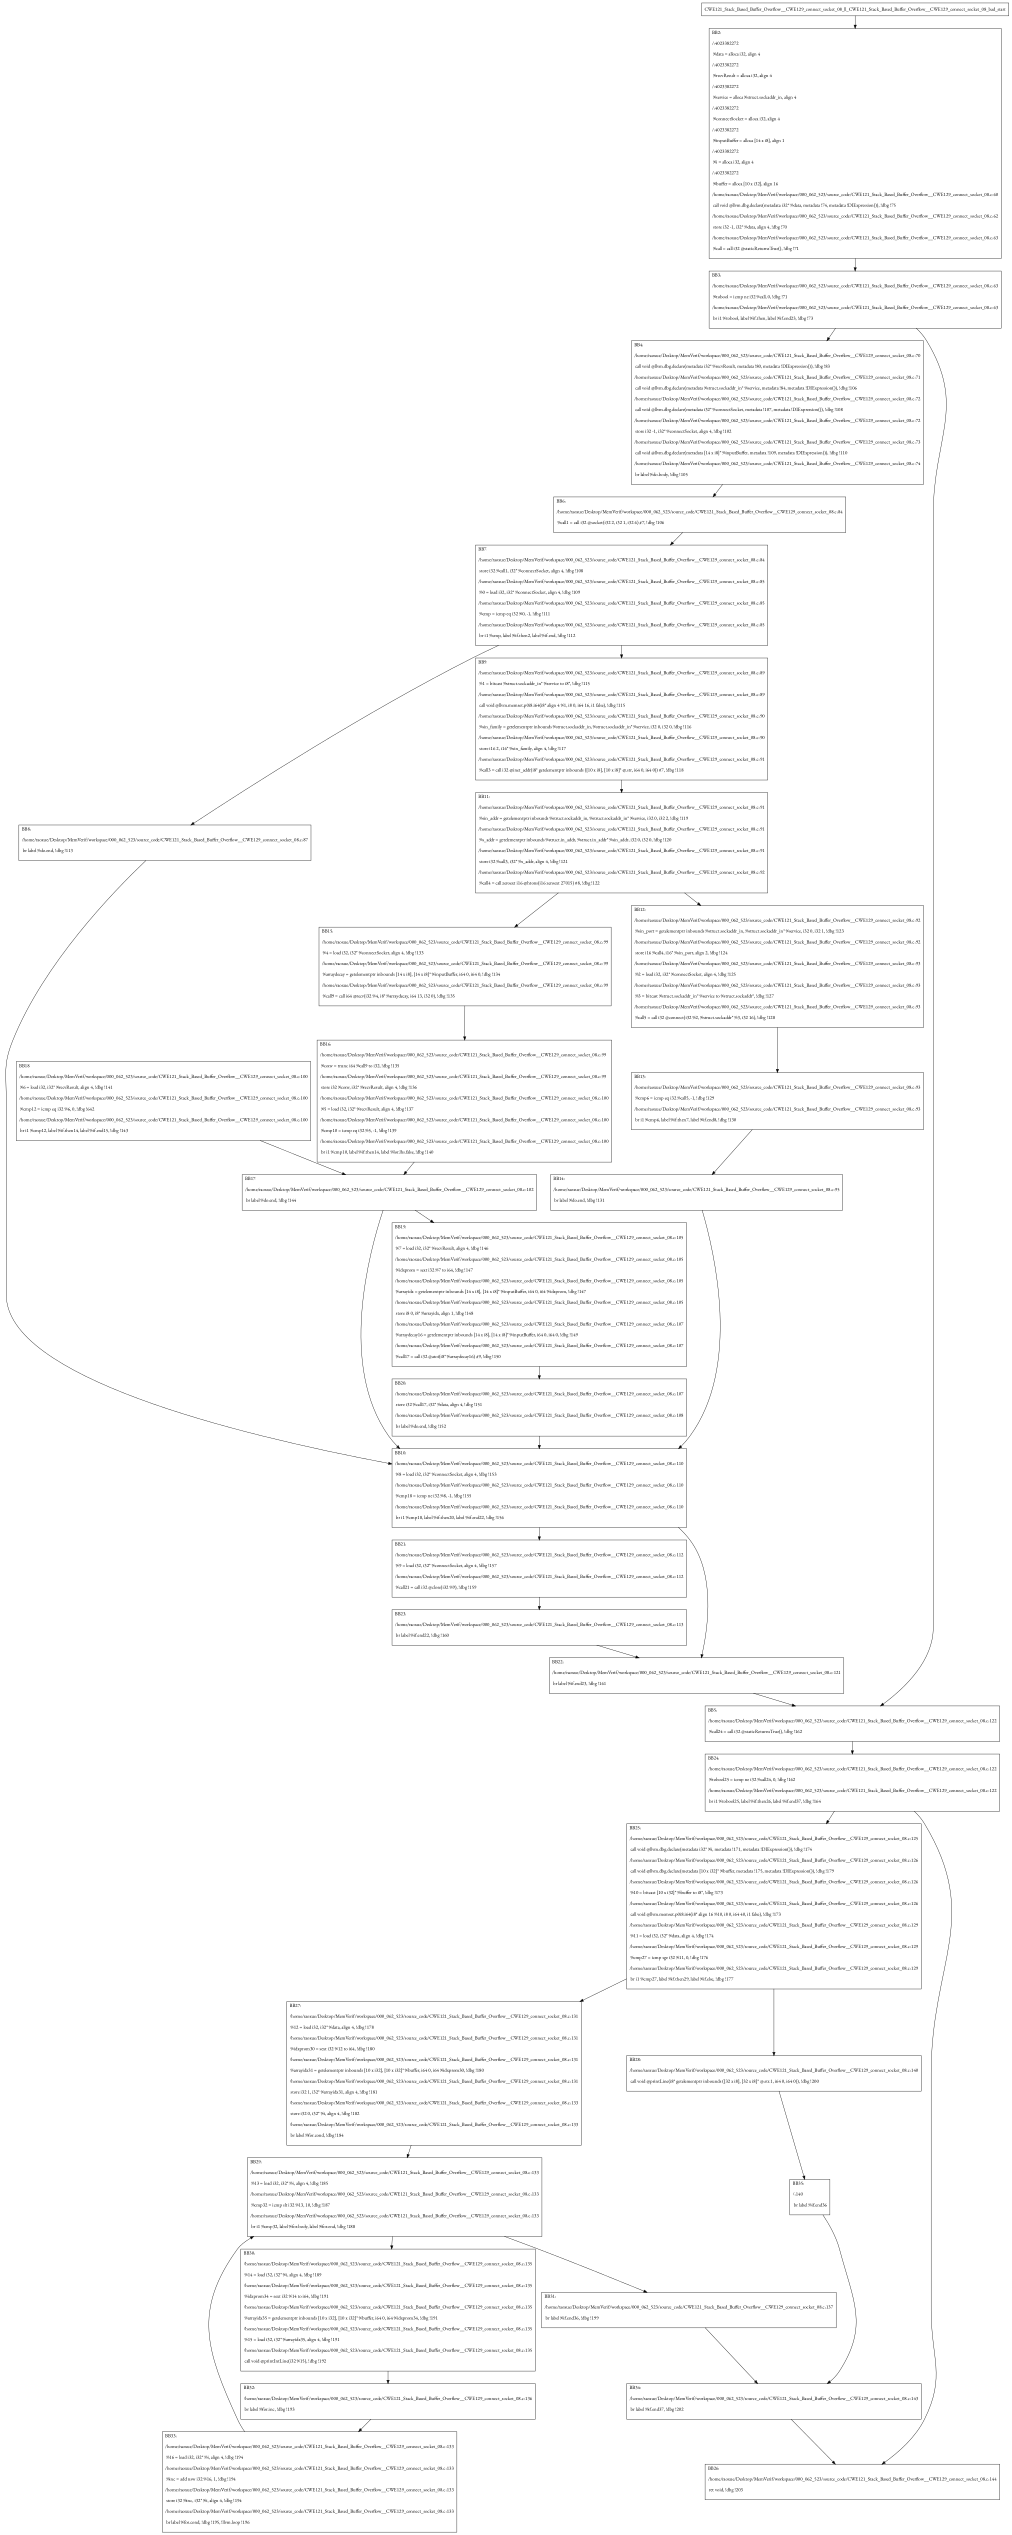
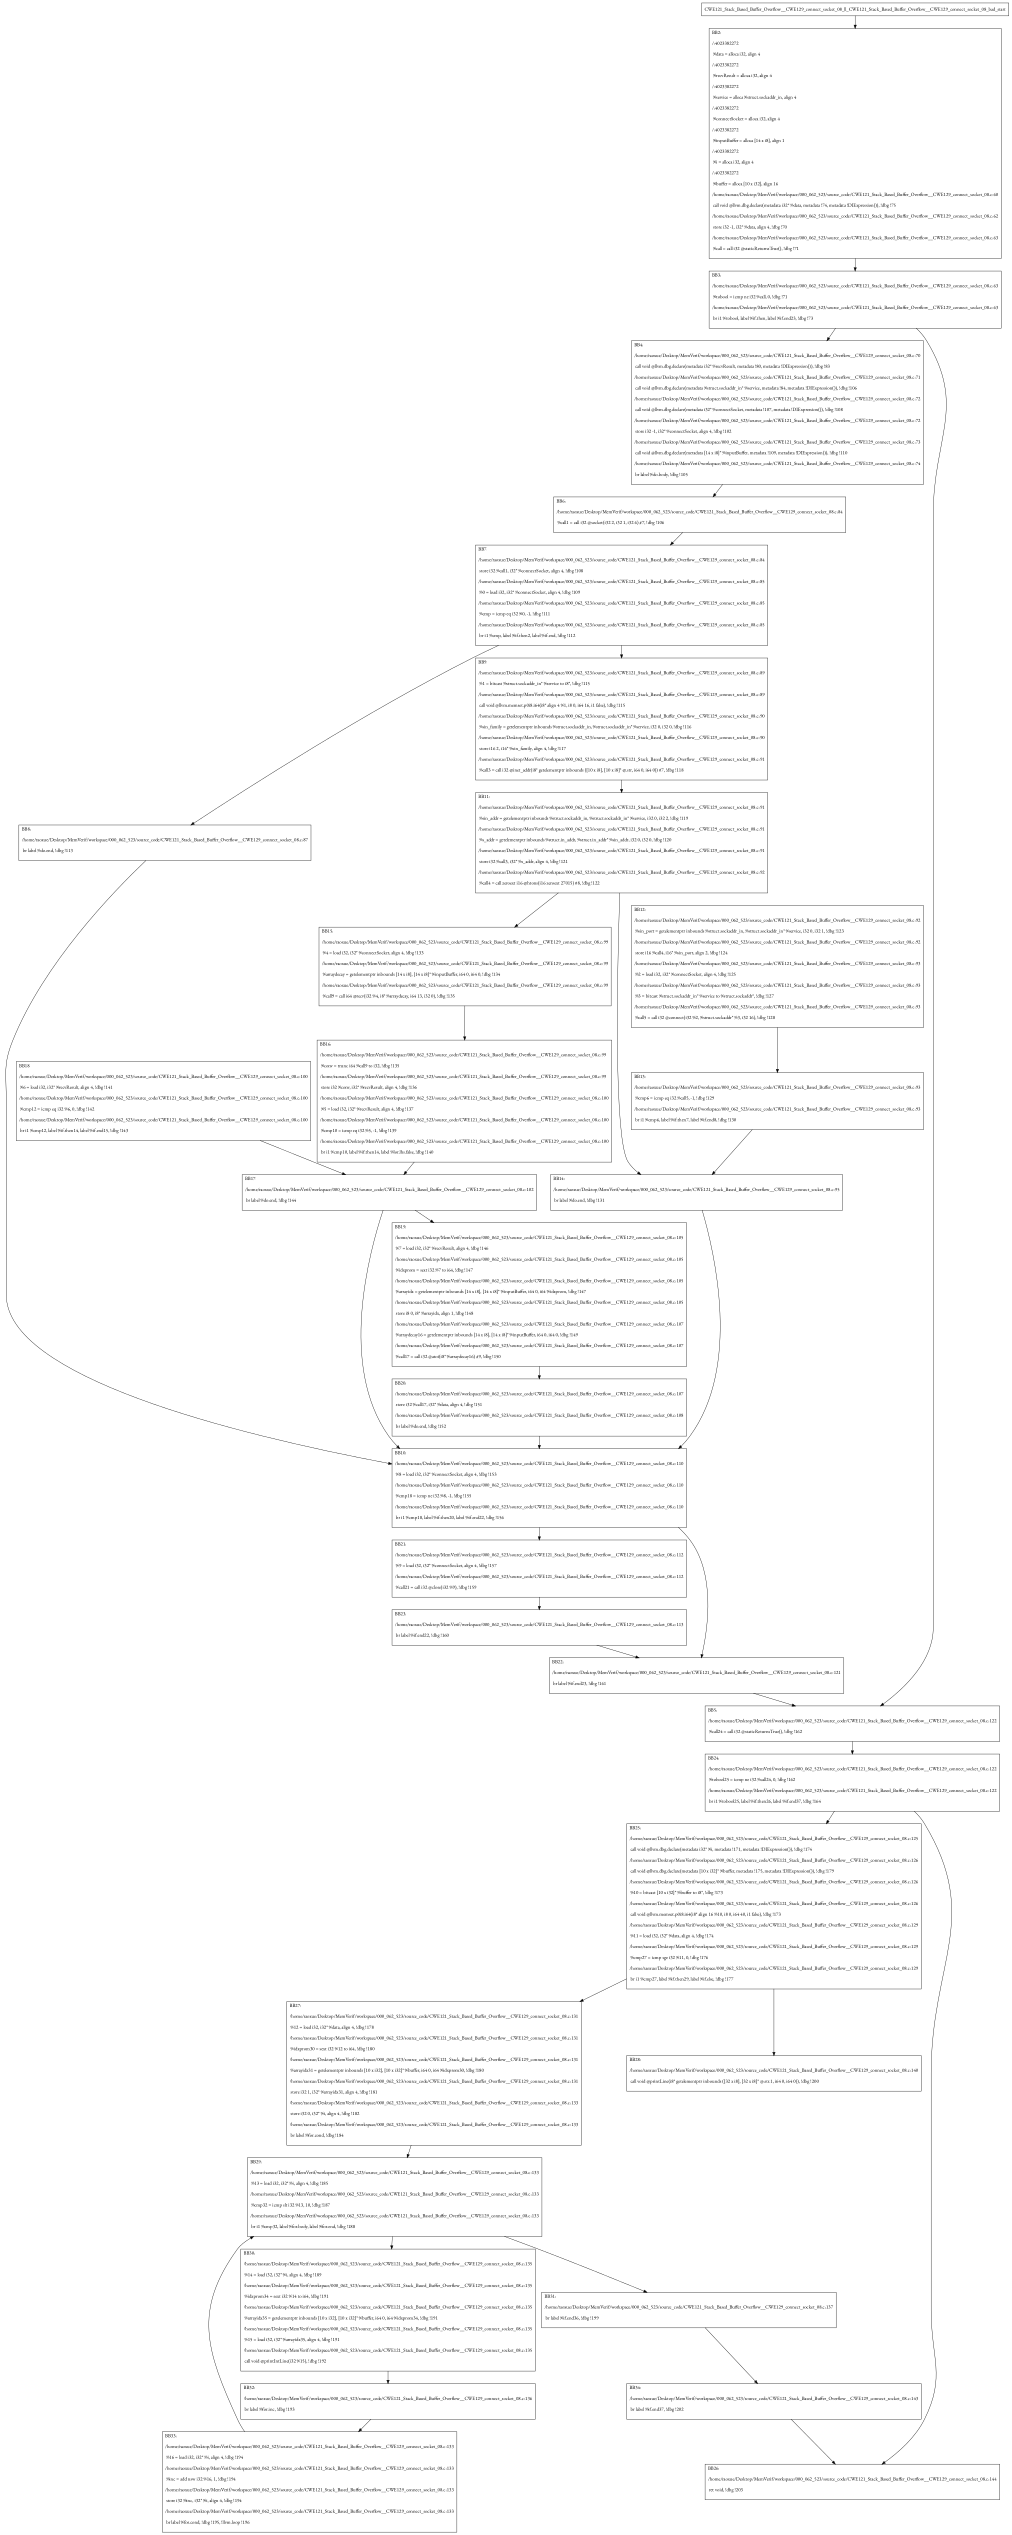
(691, 898) -> (617, 1035)
(57, 1109) -> (57, 1109)
(810, 2197) -> none
